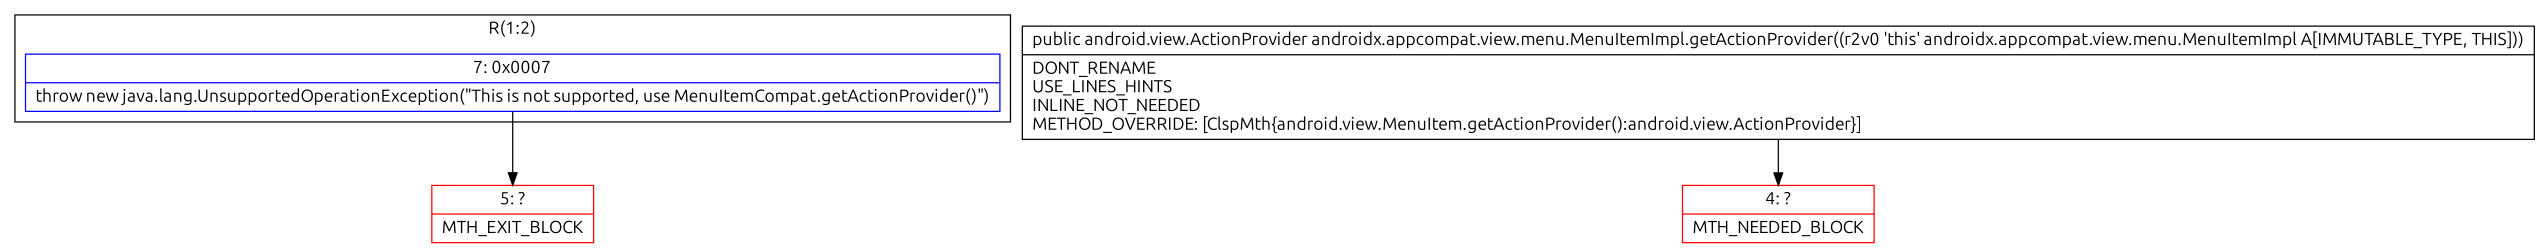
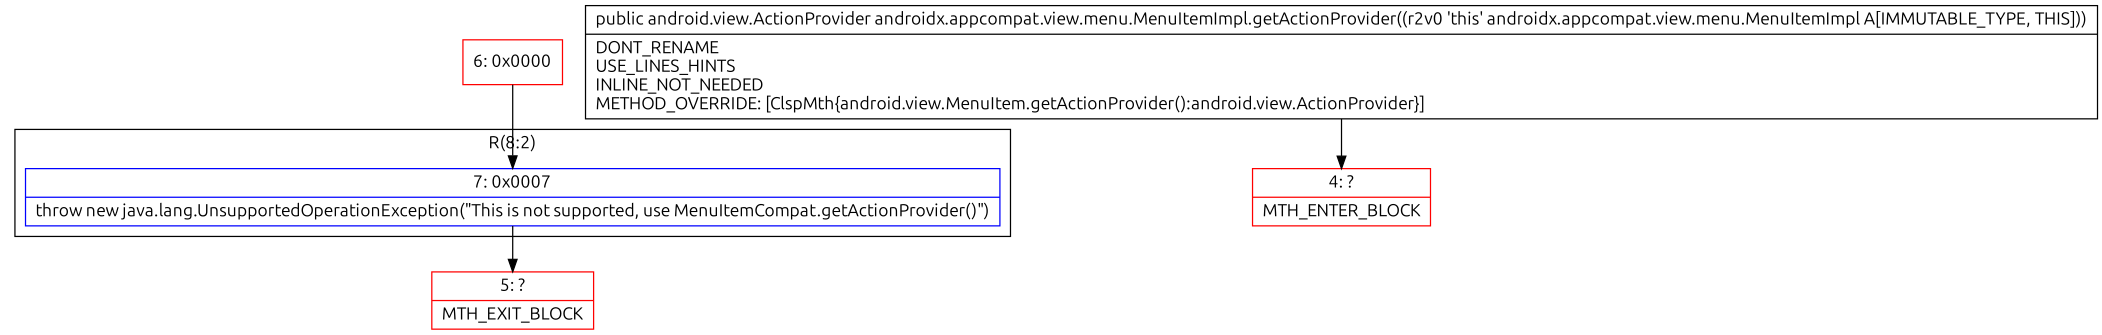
(513, 29) -> (513, 144)
none -> (513, 62)
(1778, 228) -> (1342, 211)
